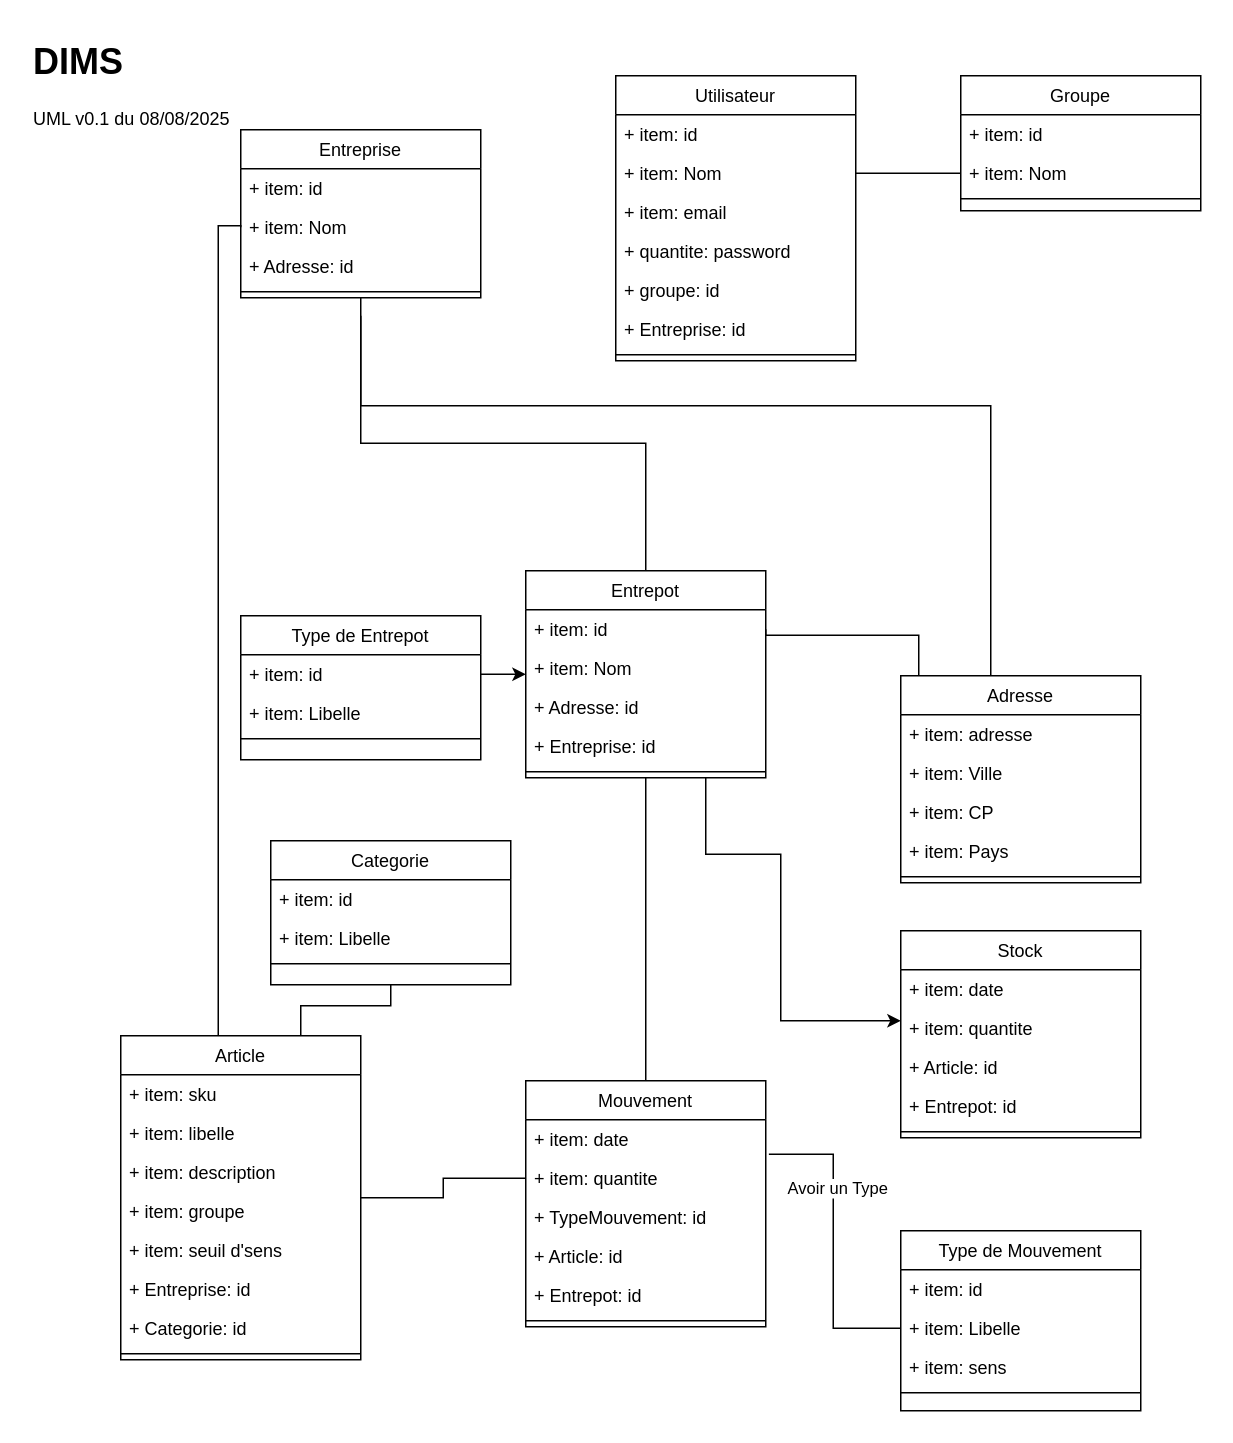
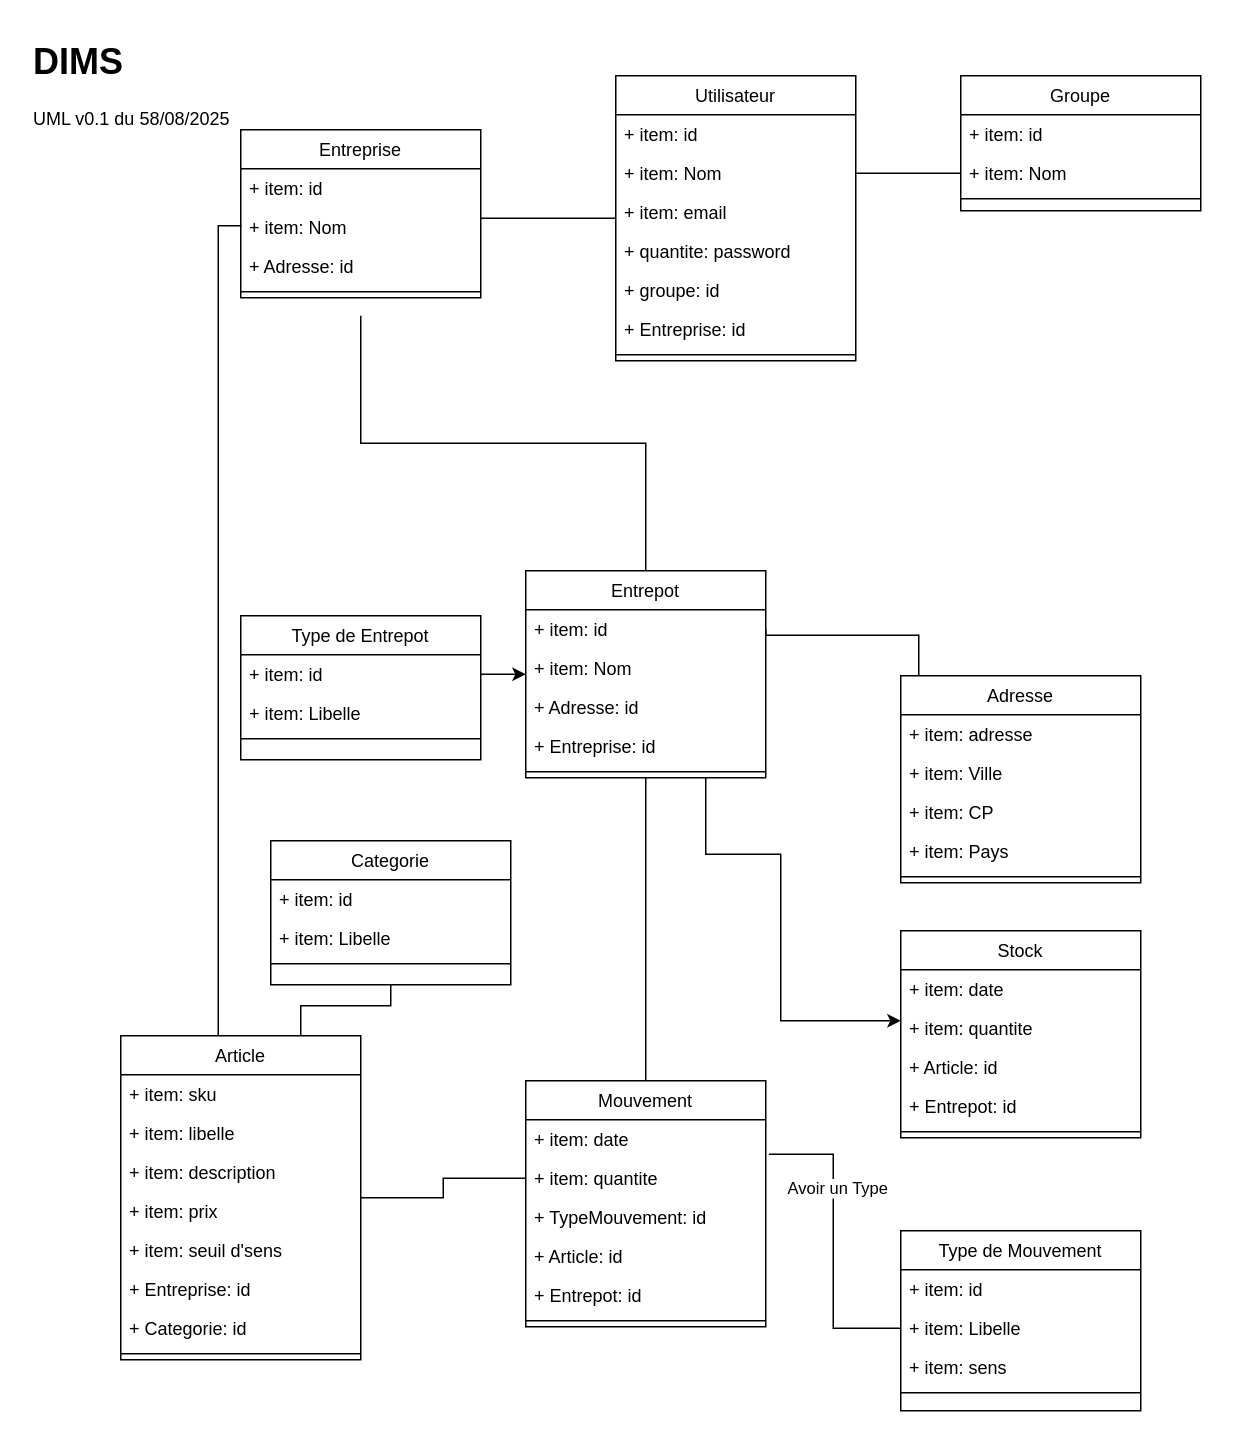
(135, 63) -> (135, 63)
none -> (548, 218)
(811, 406) -> none
(191, 1213) -> (179, 1213)
